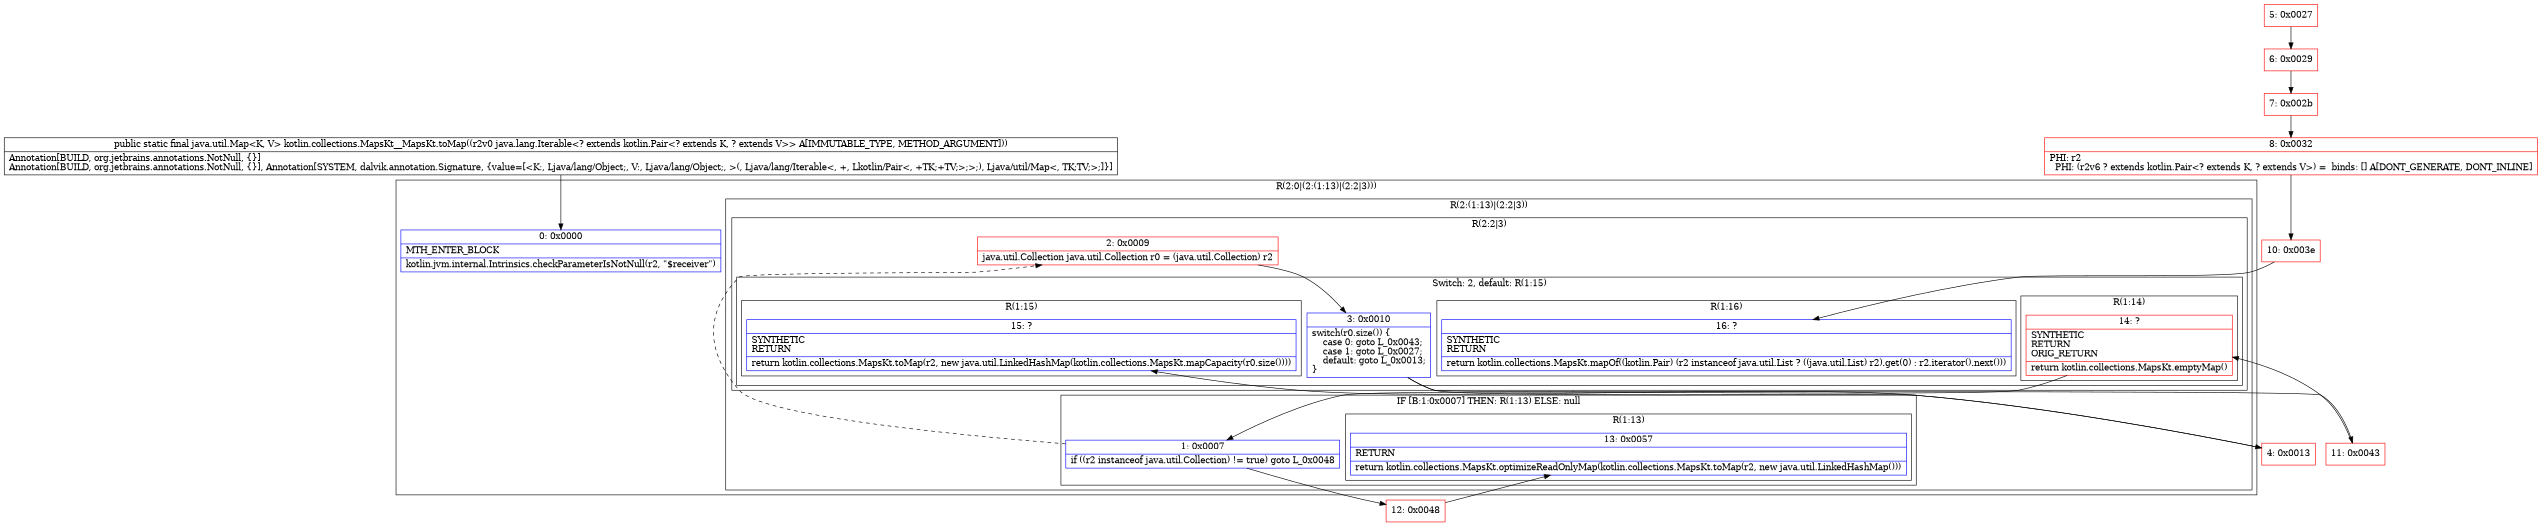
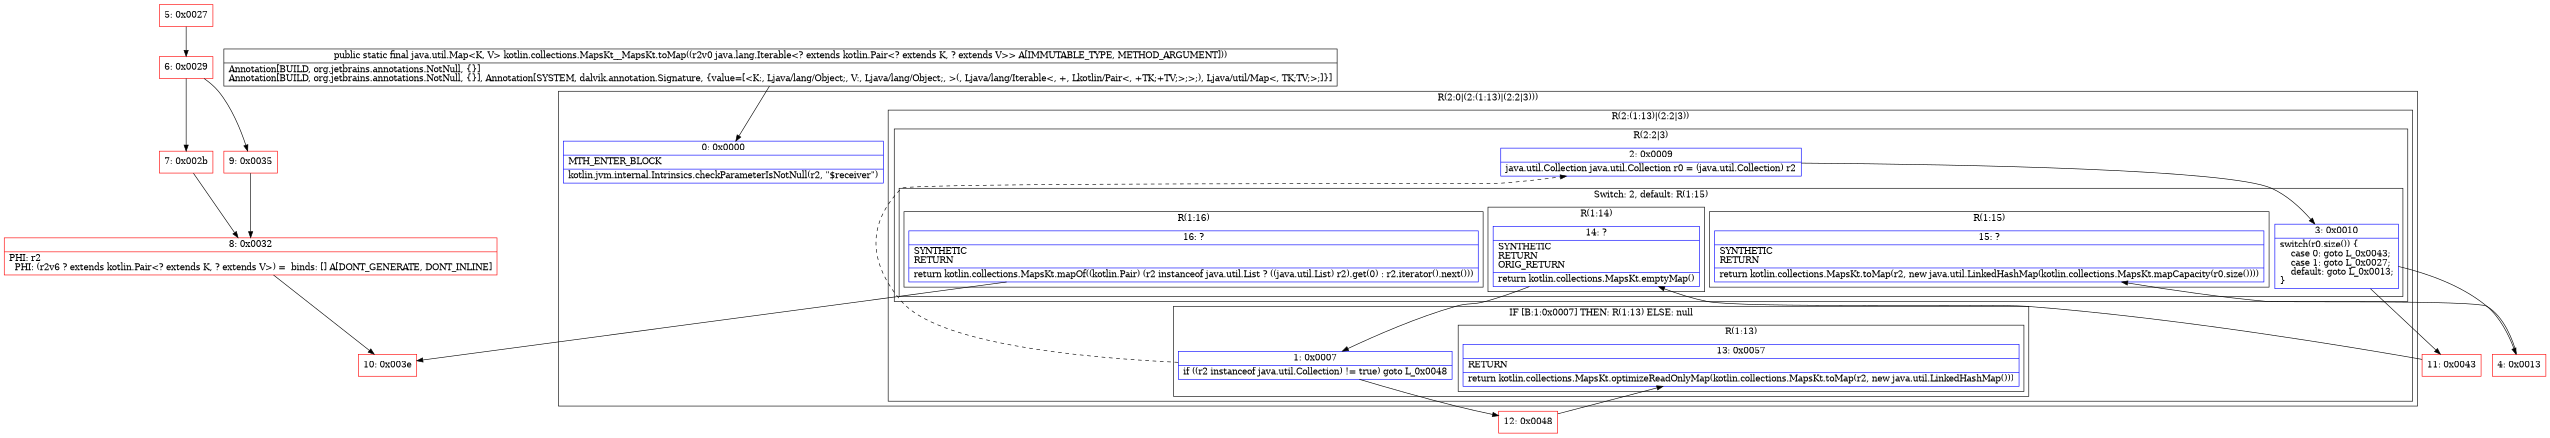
none -> (251, 162)
(1128, 251) -> (1651, 162)
(1988, 281) -> (715, 321)
(2129, 345) -> (1596, 256)
